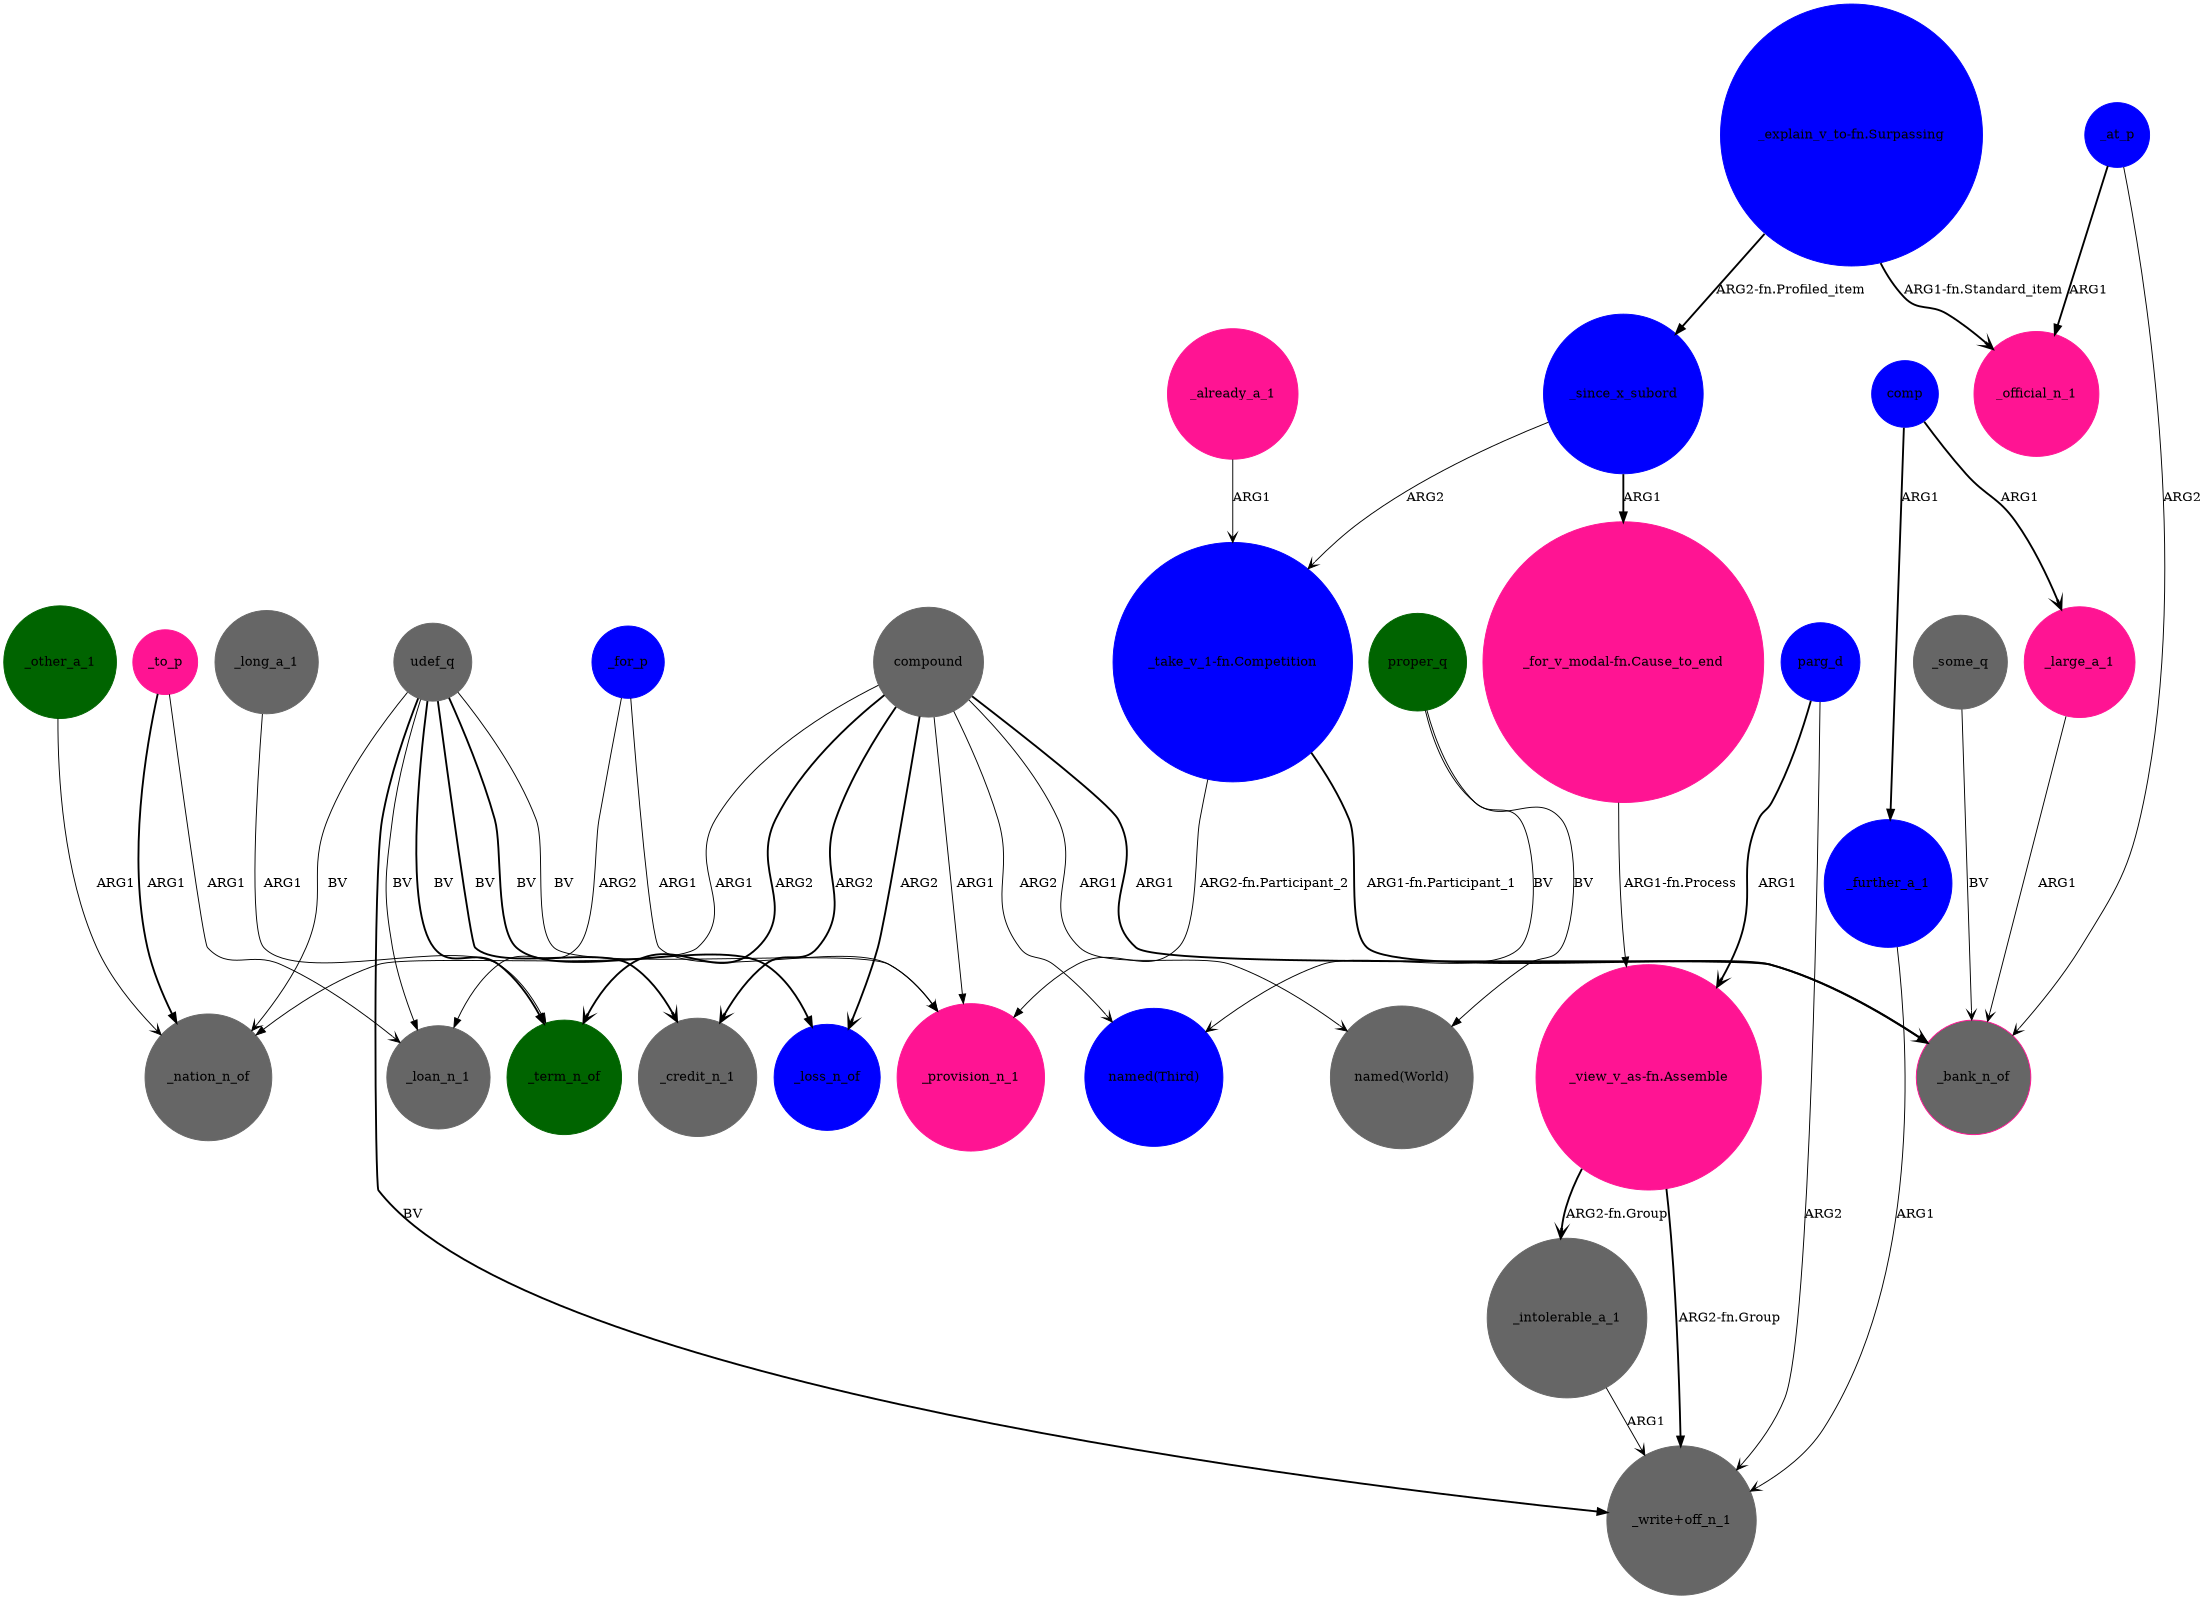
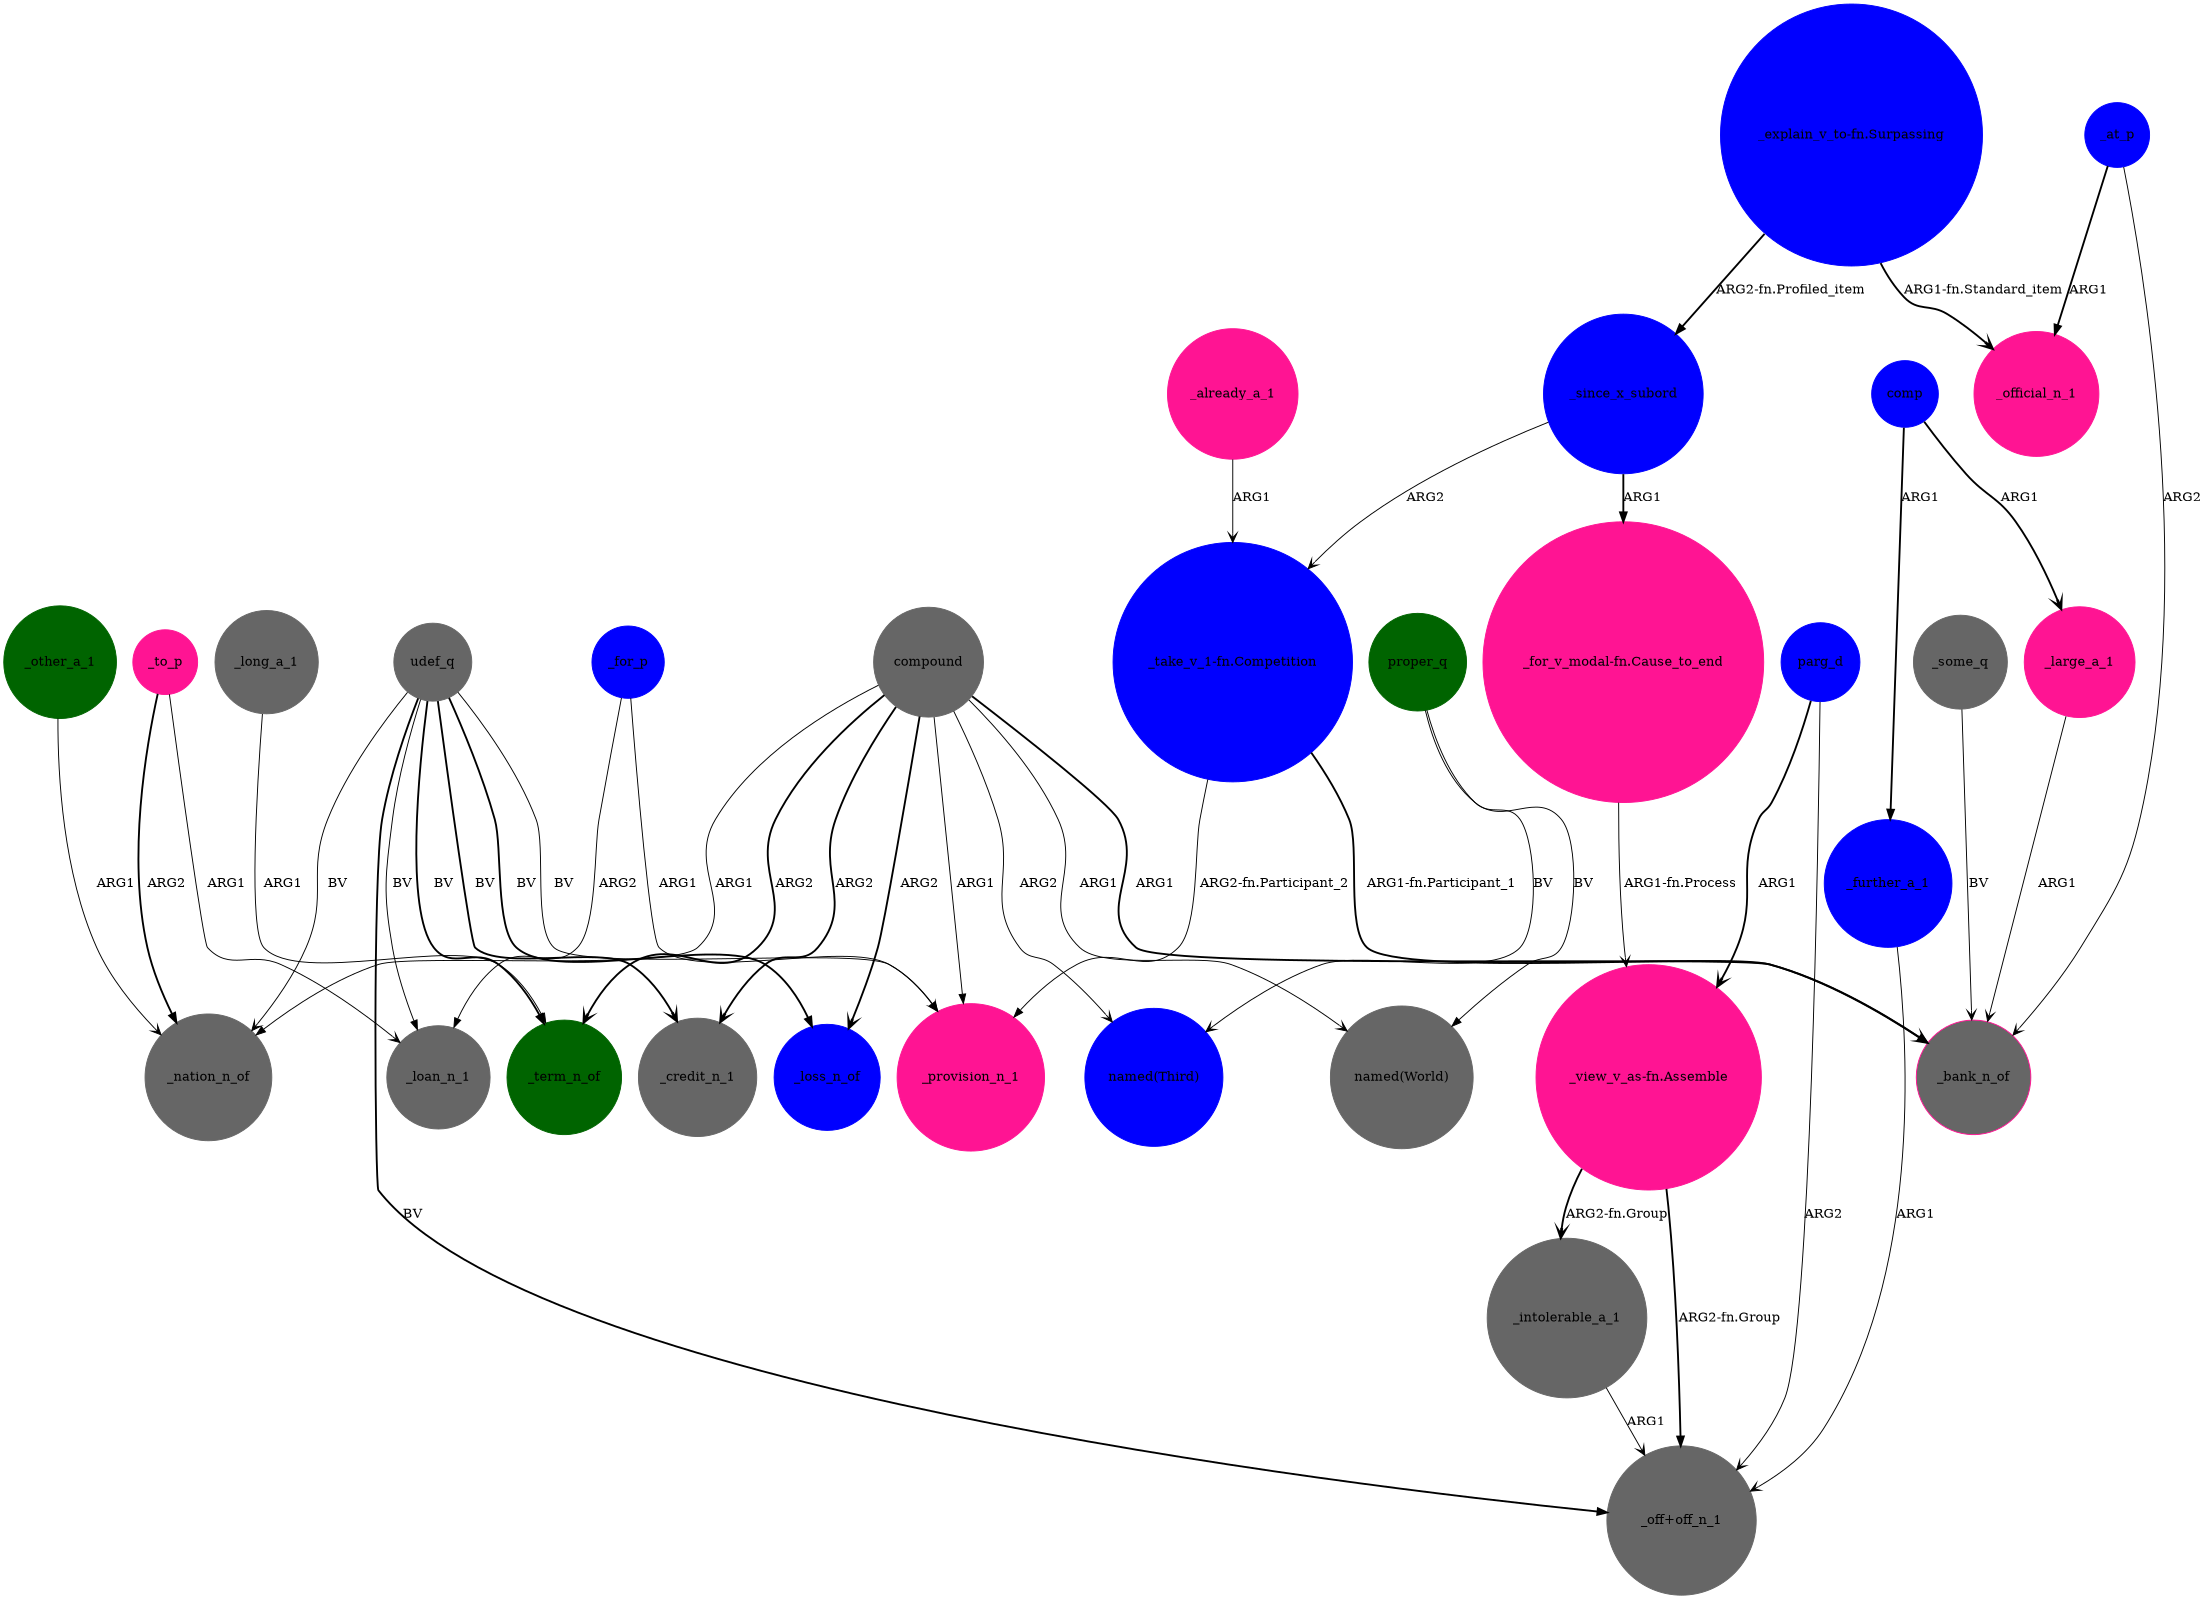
(1620, 880) -> (1620, 880)
(167, 883) -> (167, 883)
(1682, 1521) -> (1682, 1521)
